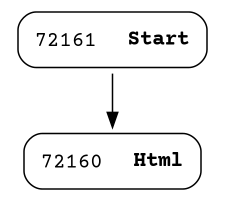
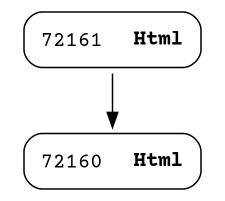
(159, 38) -> (159, 38)
